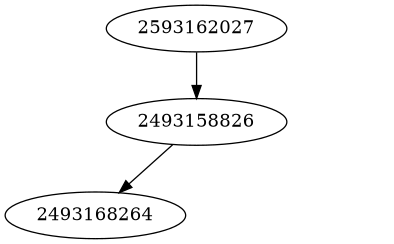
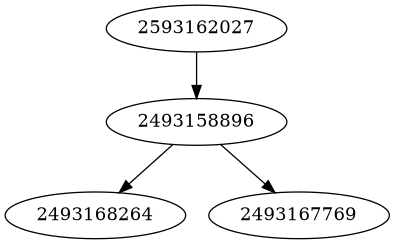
(197, 122) -> (197, 122)
none -> (299, 215)
